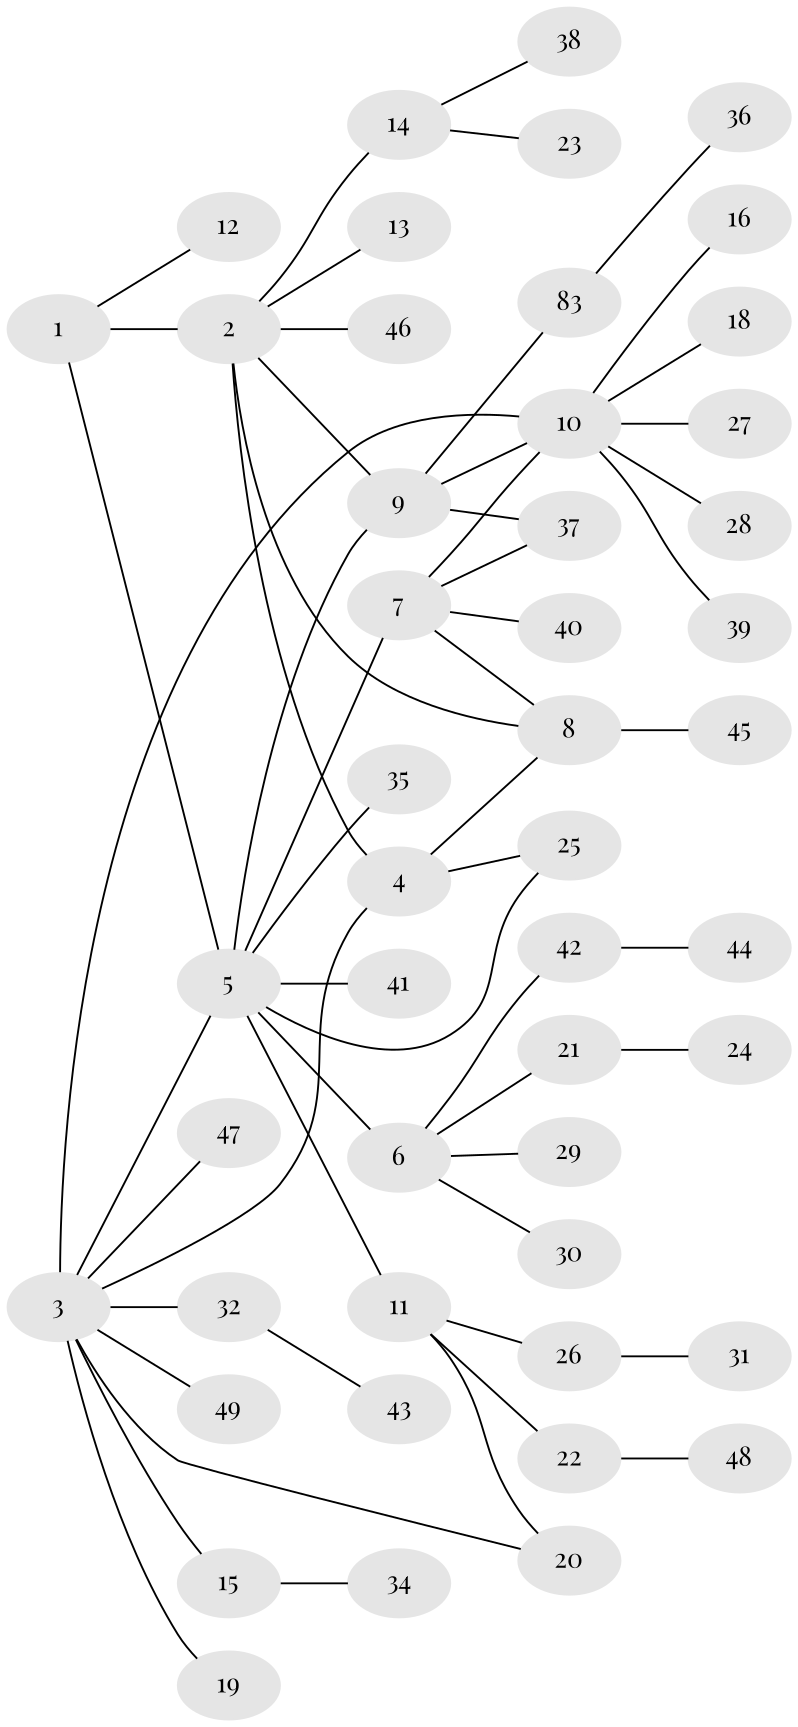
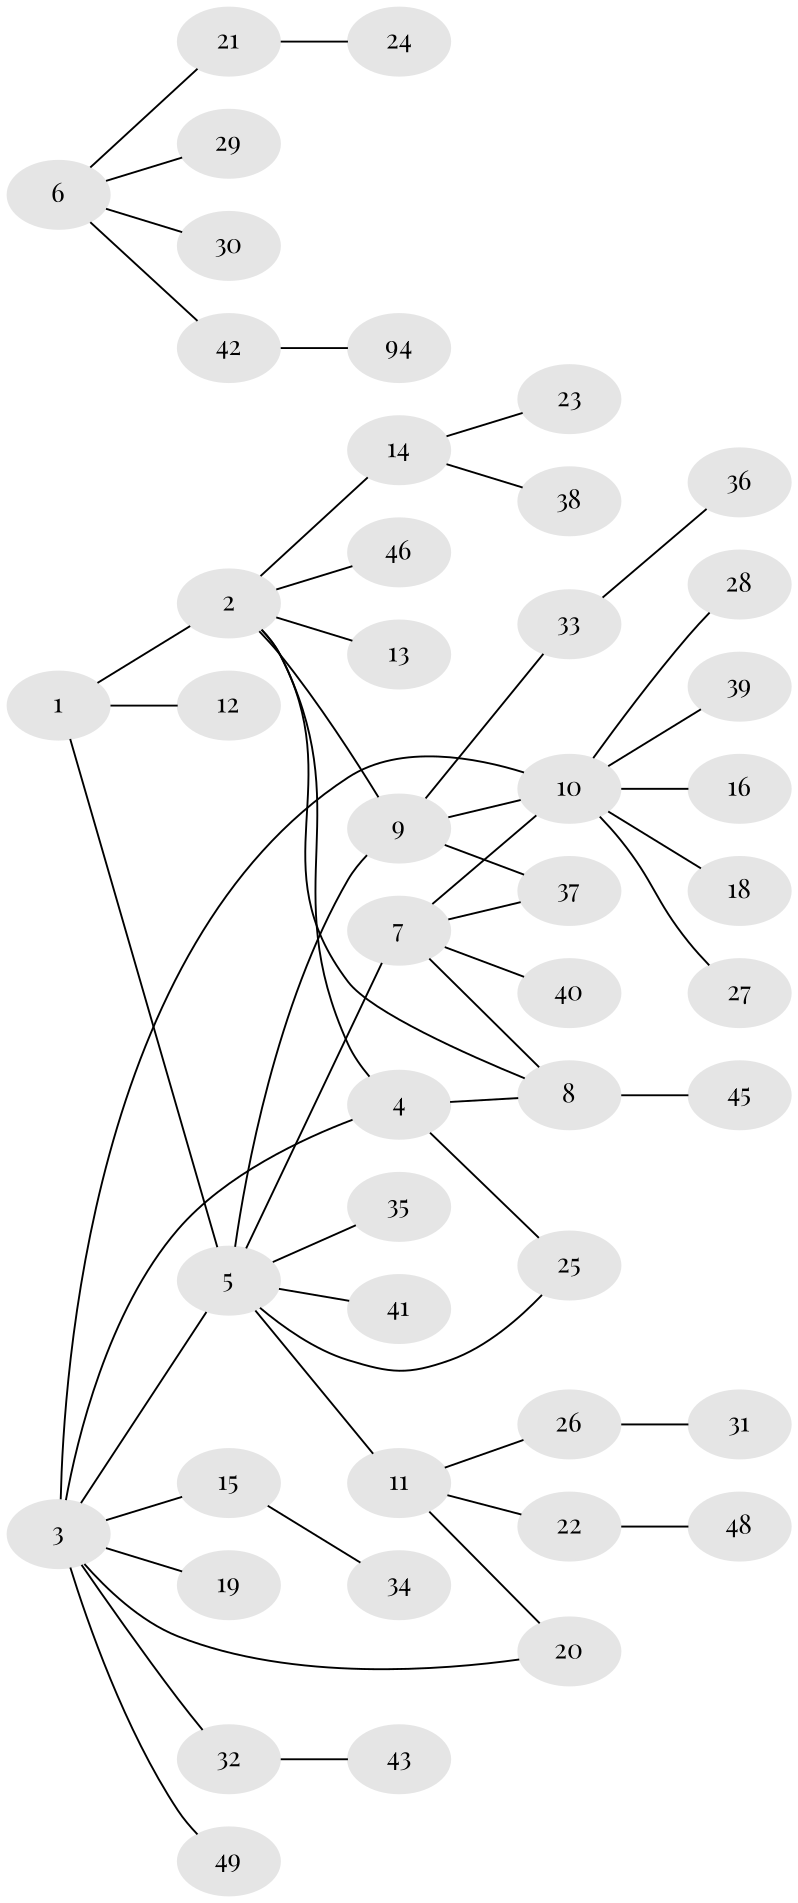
(569, 303) -> (569, 624)
(740, 948) -> (399, 348)
(306, 1062) -> none
(229, 1133) -> none
